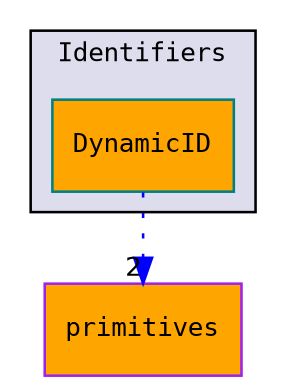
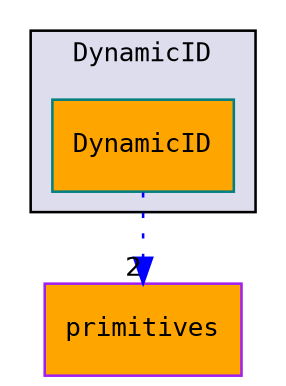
(143, 55) -> (143, 55)
